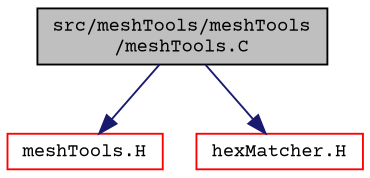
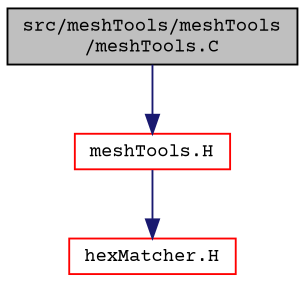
(229, 92) -> (152, 195)
